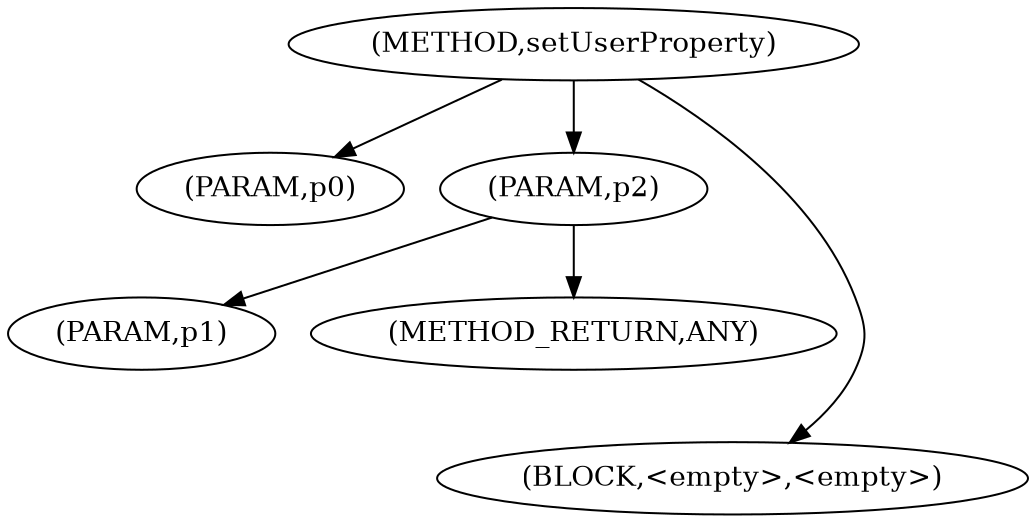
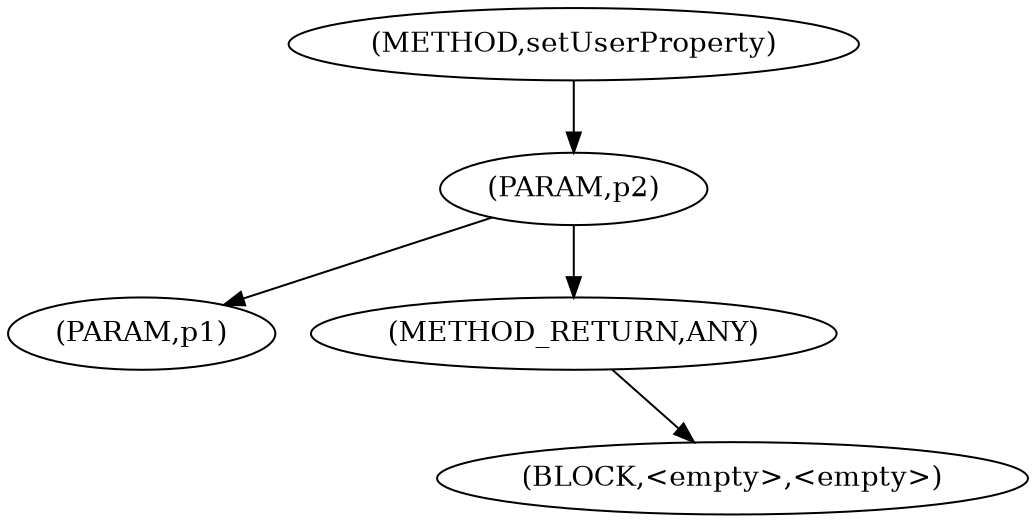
(270, 189) -> none
(816, 229) -> (645, 399)
